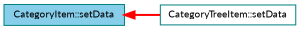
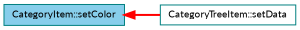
(64, 15) -> (64, 15)
